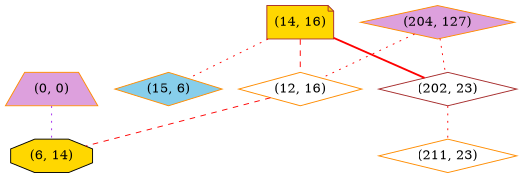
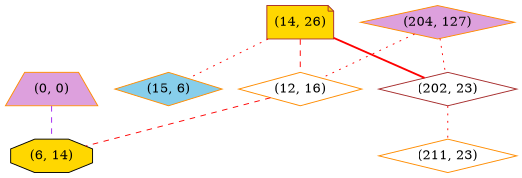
(300, 22) -> (300, 22)
(52, 123) -> (52, 123)
